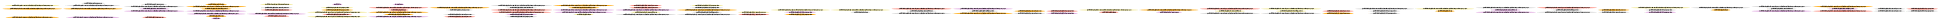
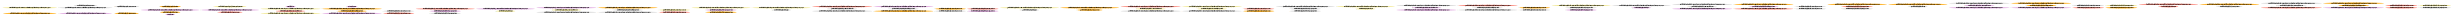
(399, 4) -> (352, 7)
none -> (1918, 7)
(1721, 10) -> (1642, 8)
(1445, 11) -> (1366, 9)
(1109, 12) -> (1030, 10)
(1169, 12) -> (1090, 10)
(154, 17) -> (127, 13)
